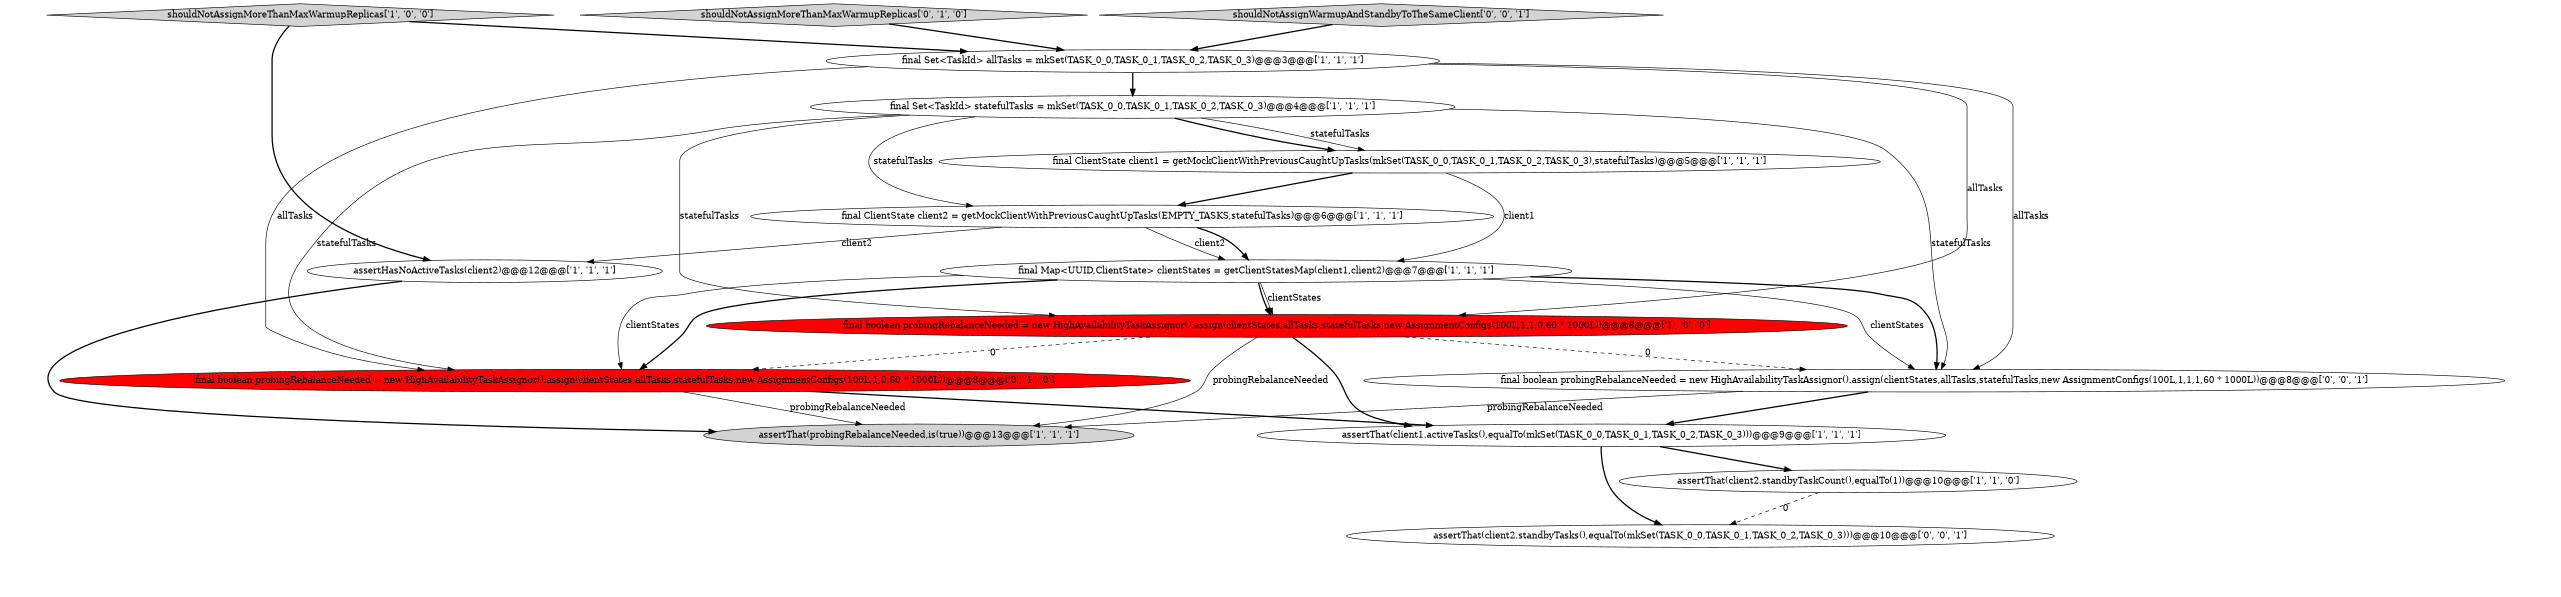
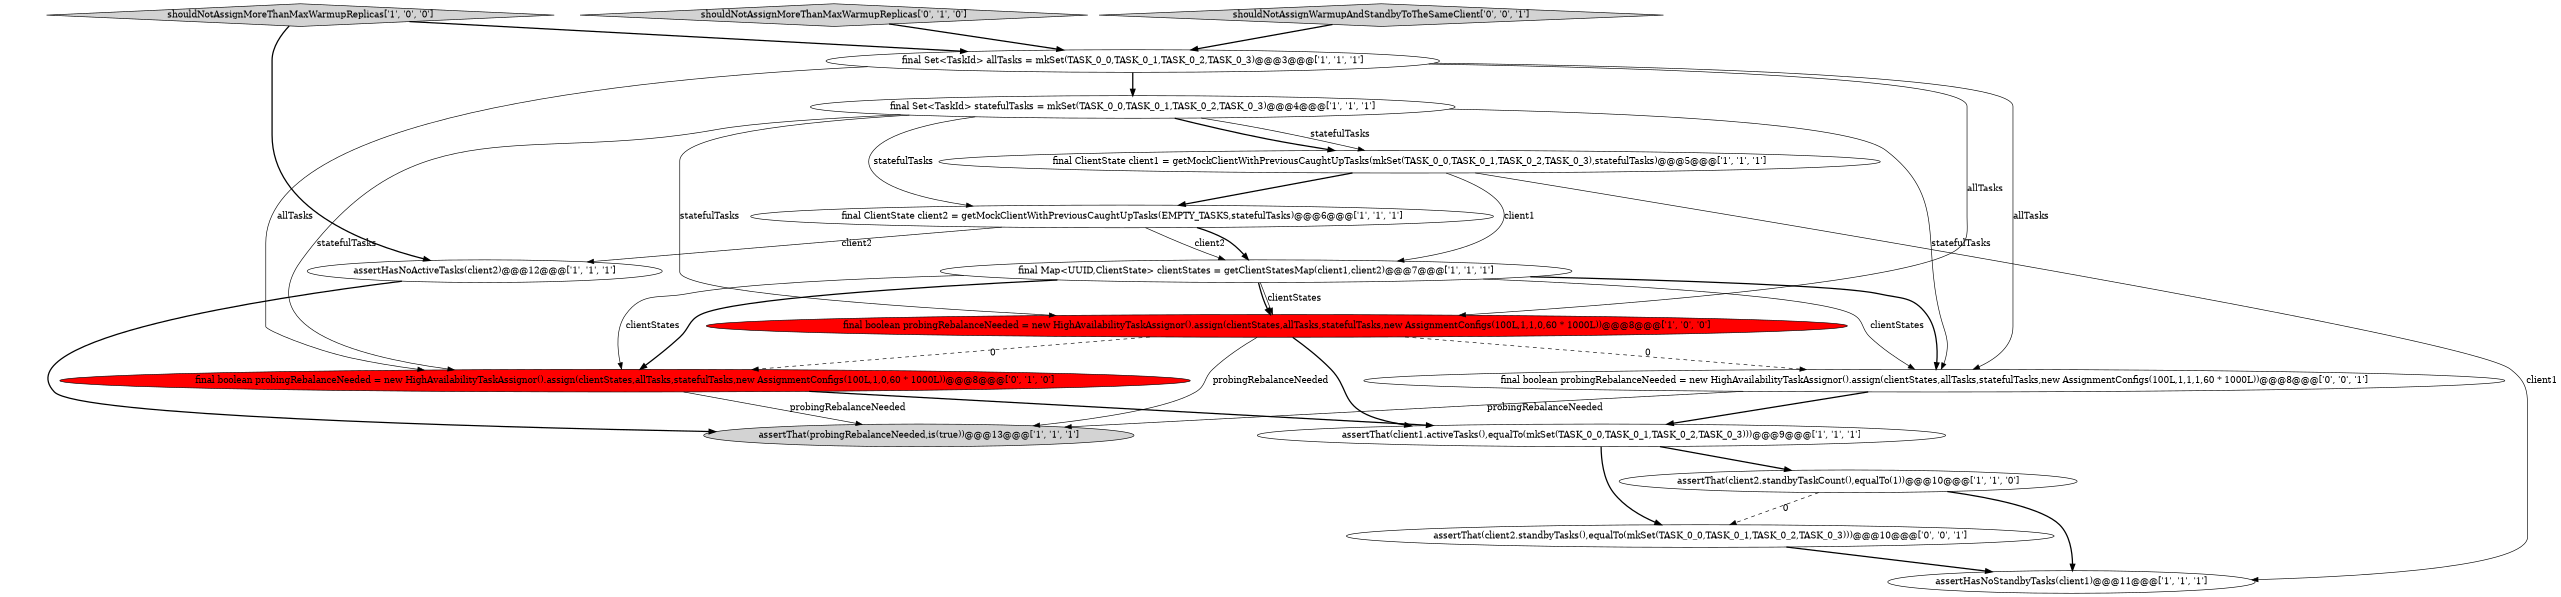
none -> (2071, 582)
